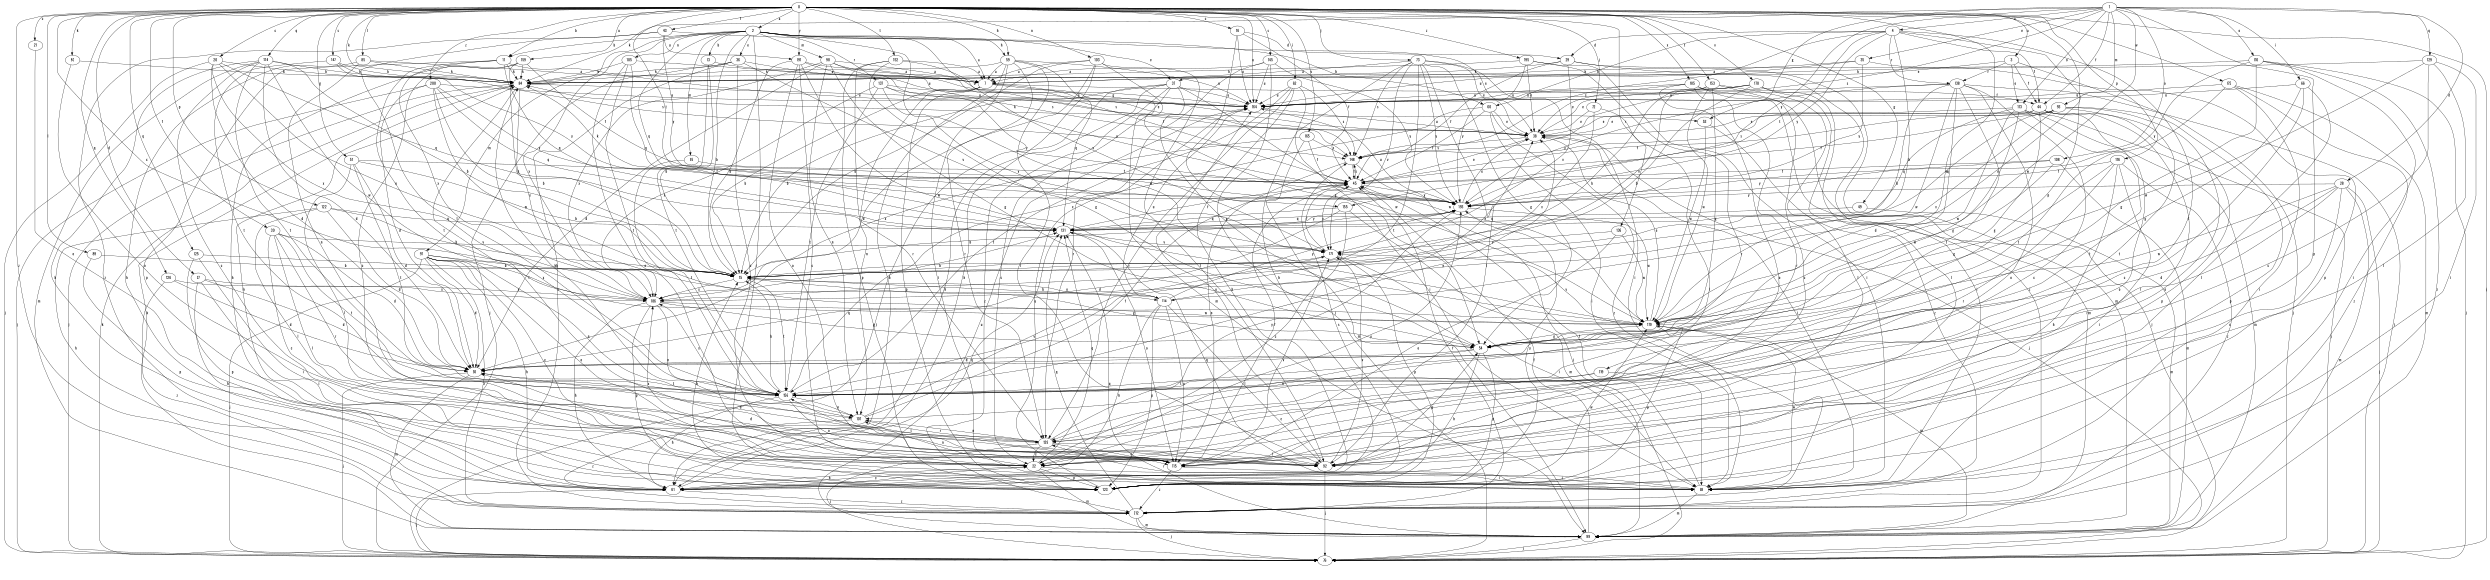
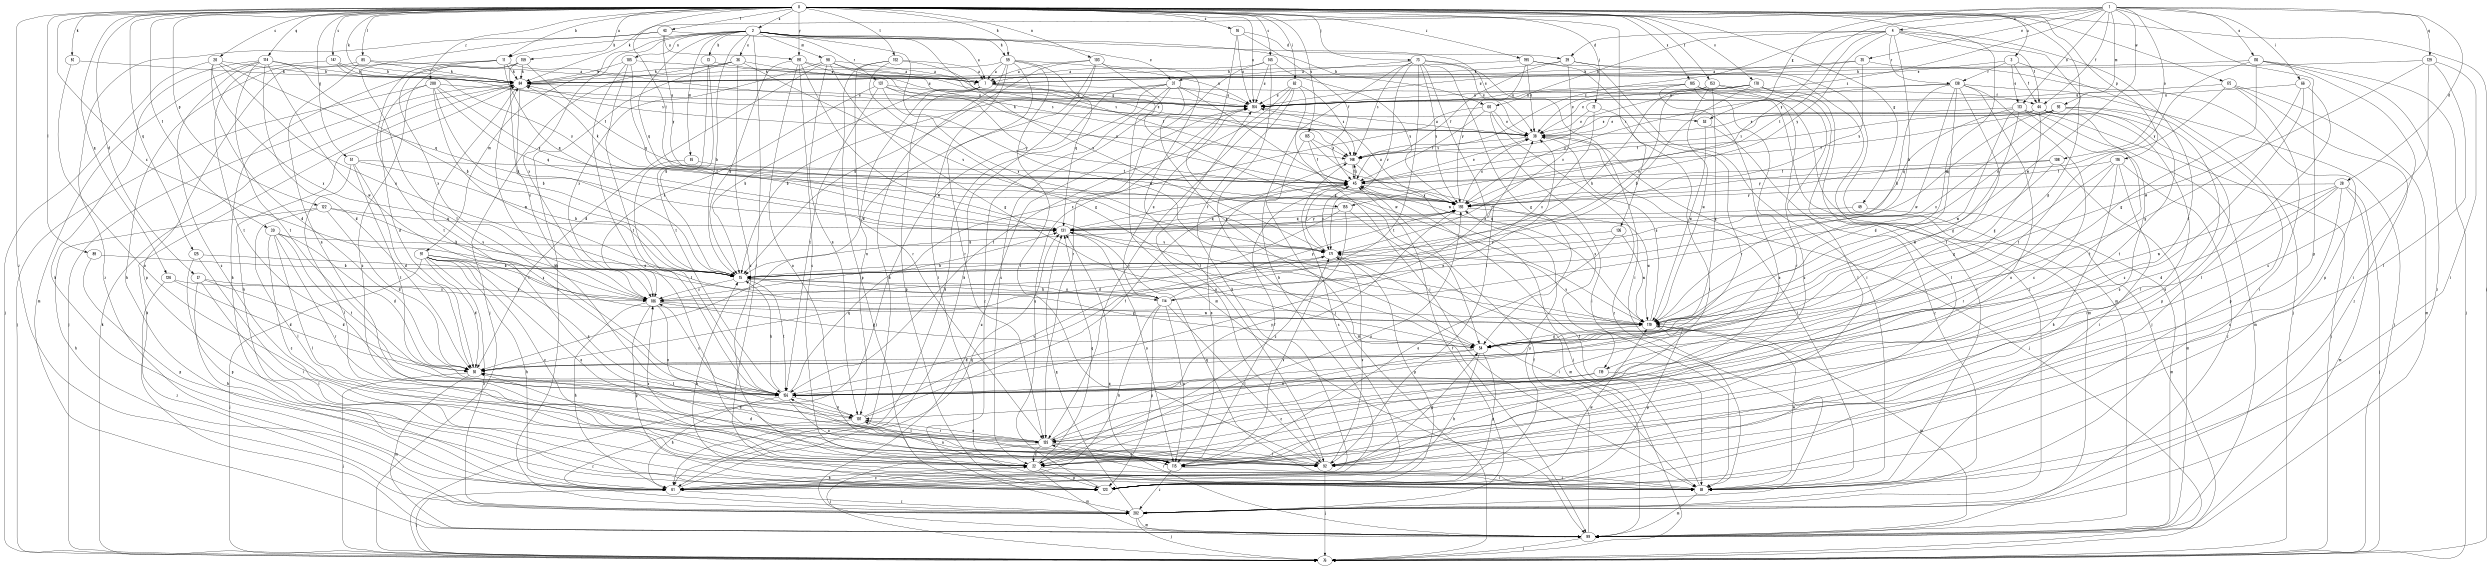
(36, 46) -> none
(987, 188) -> (1498, 208)
(1136, 513) -> (1136, 513)
